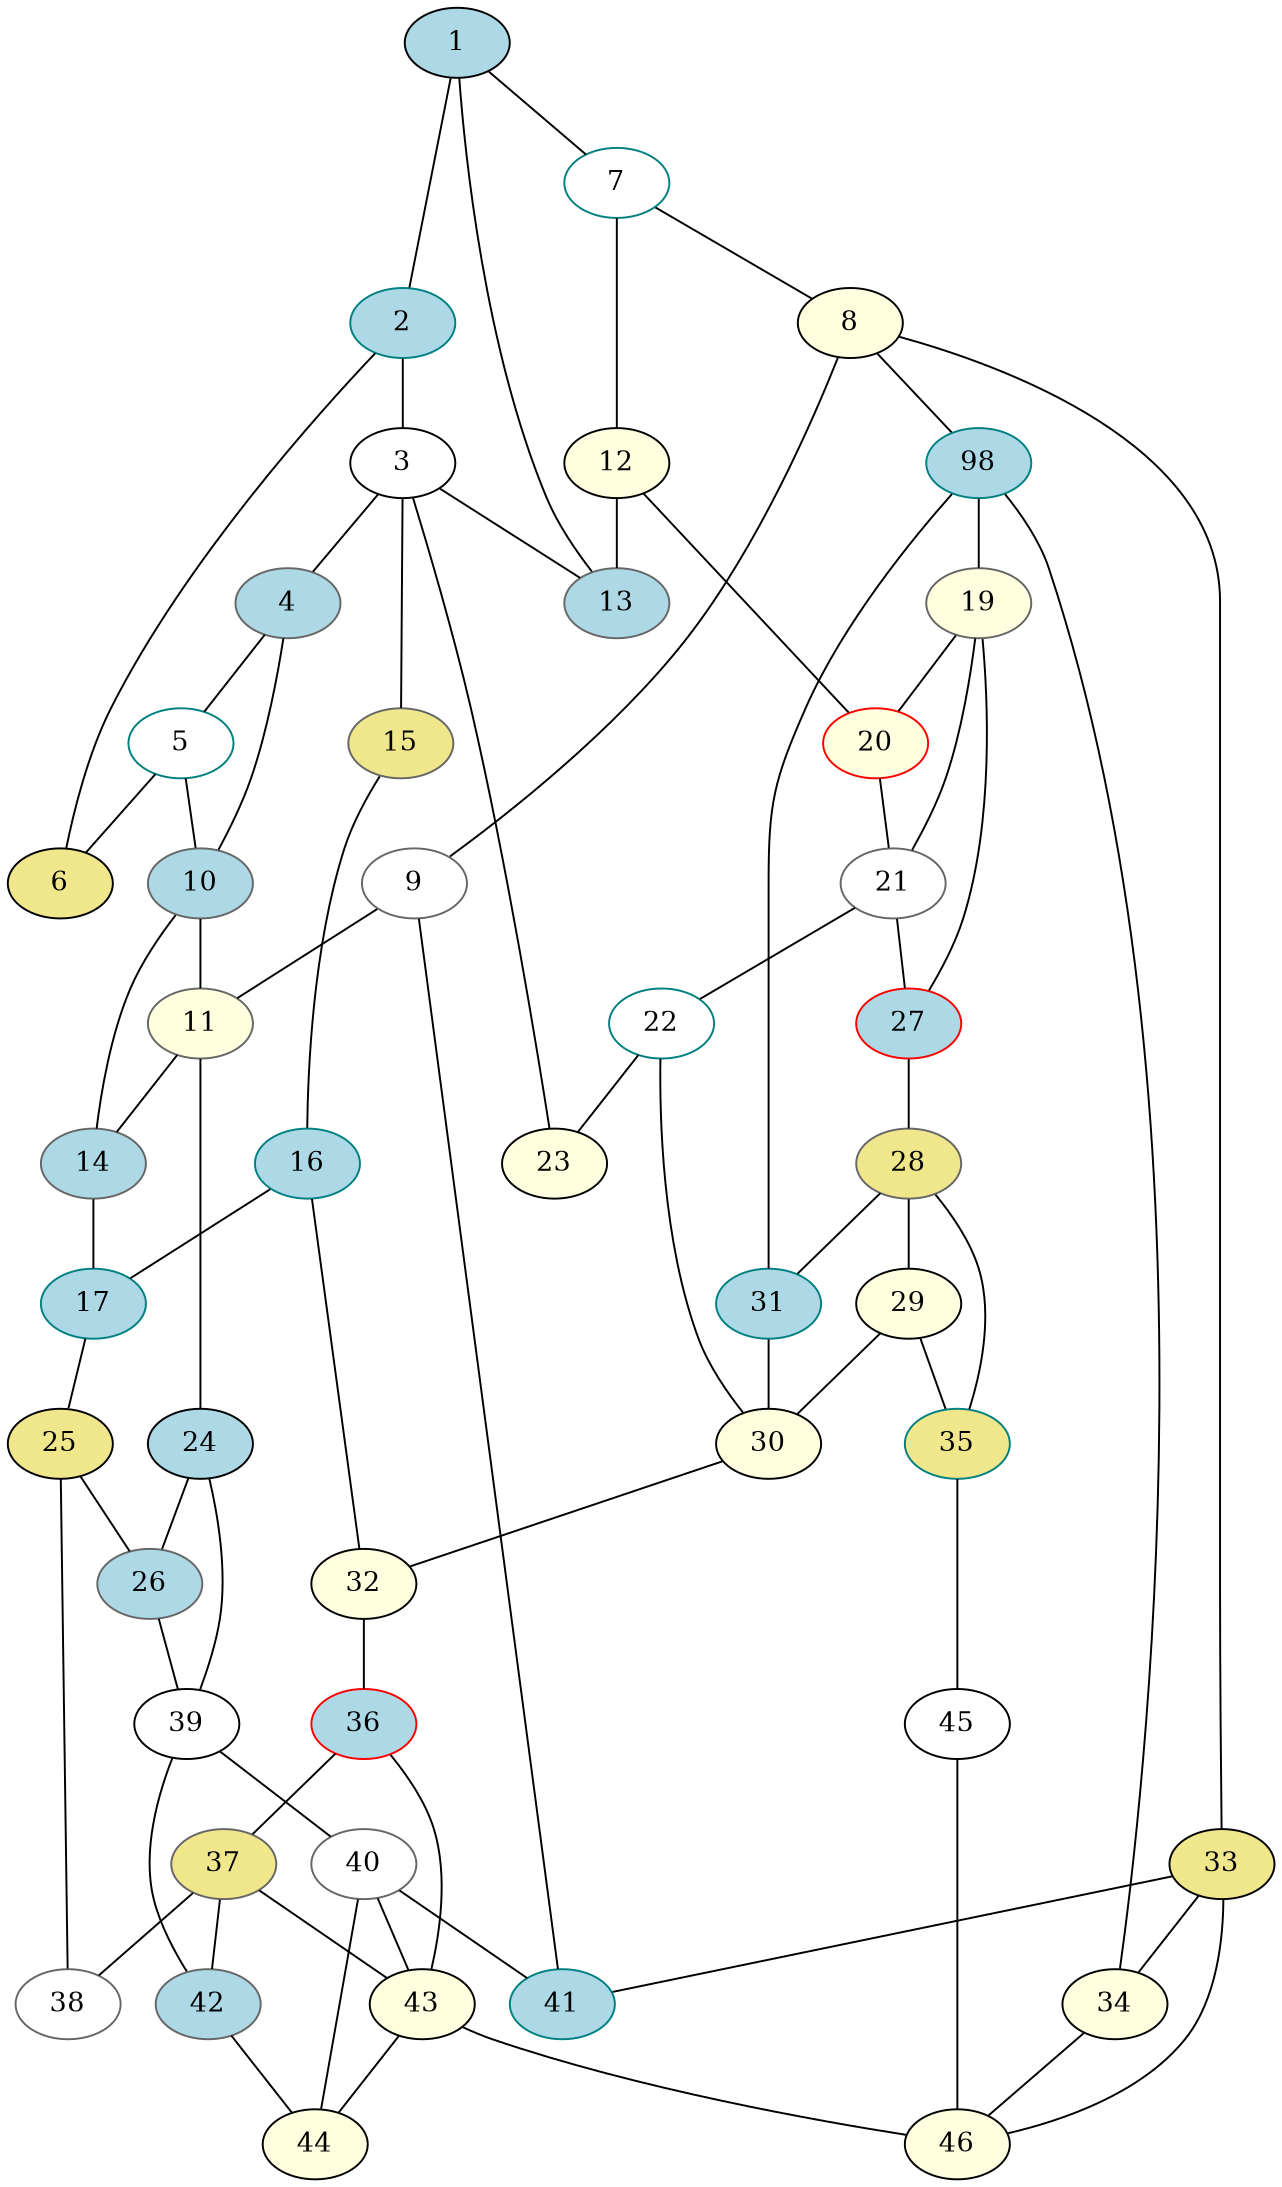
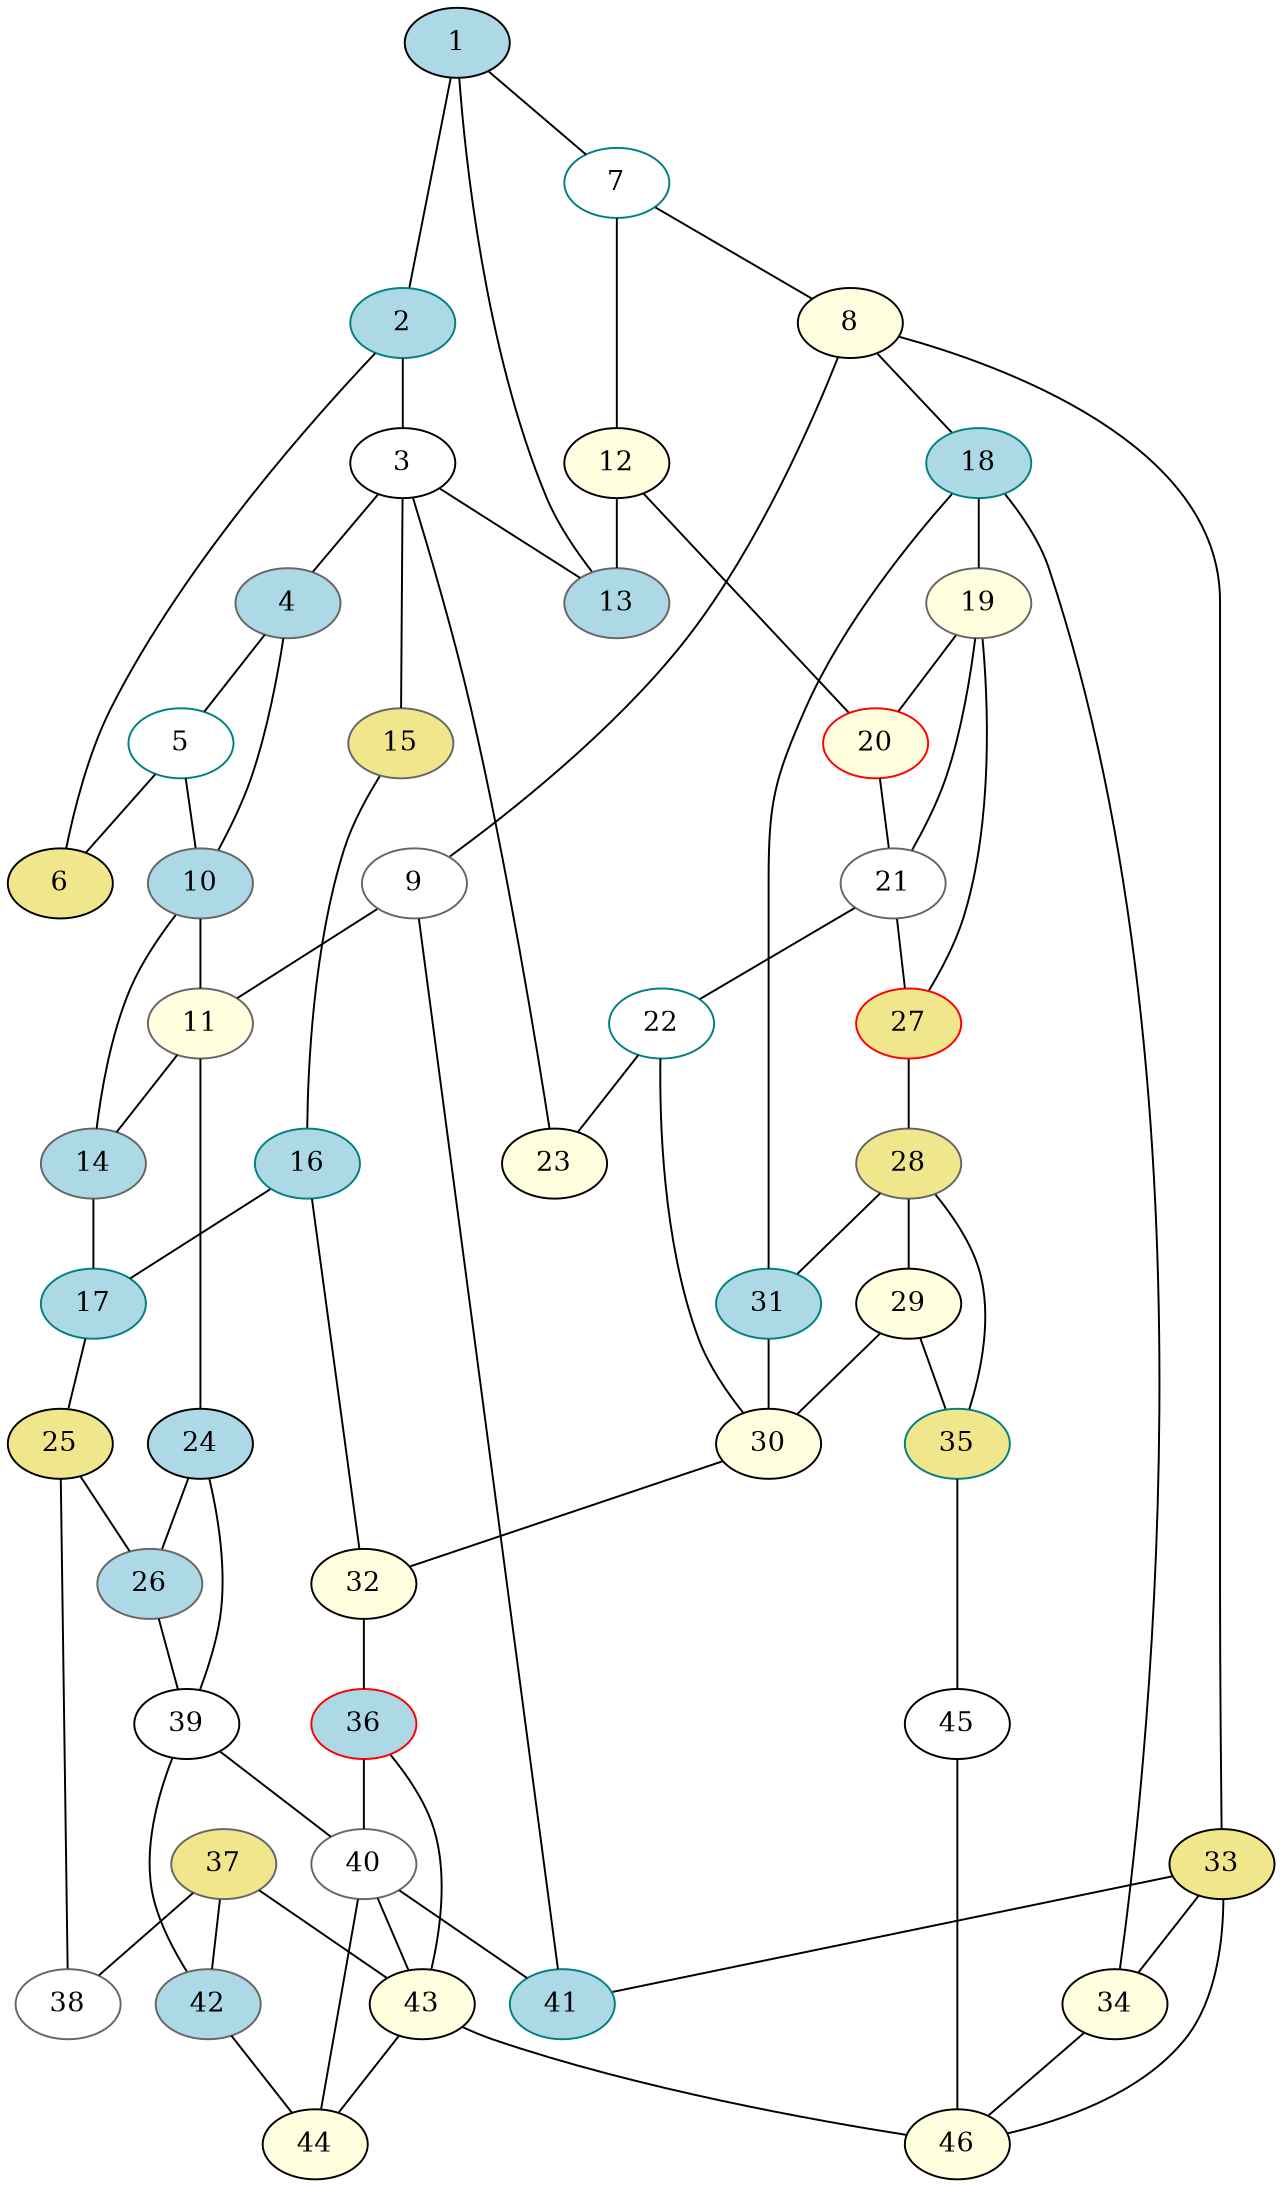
(979, 463) -> (979, 463)
(909, 1024) -> (909, 1024)
(296, 1792) -> (364, 1794)
